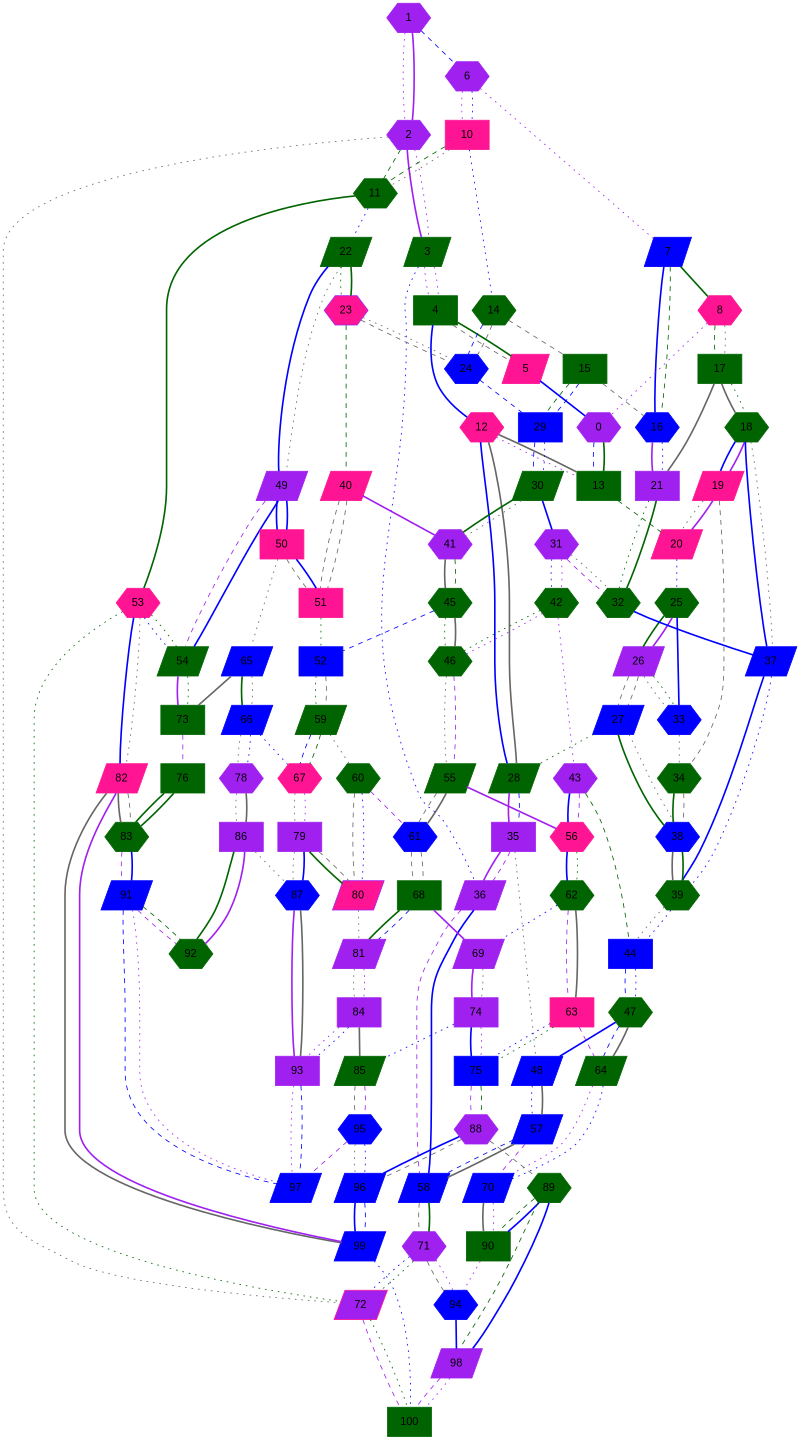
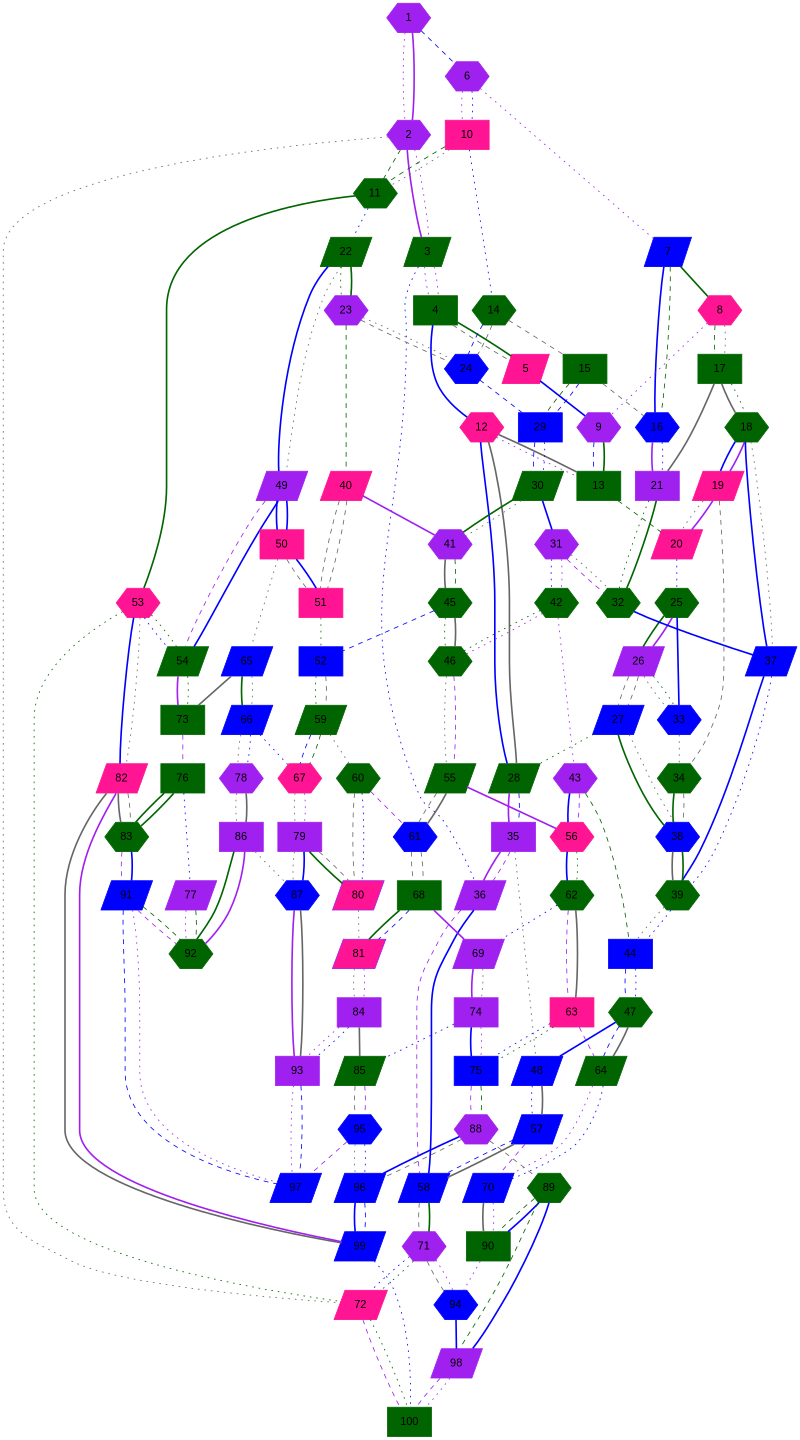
(346, 310) -> (346, 310)
(599, 427) -> (599, 427)
none -> (191, 895)
(359, 954) -> (359, 954)
(361, 1305) -> (361, 1305)
